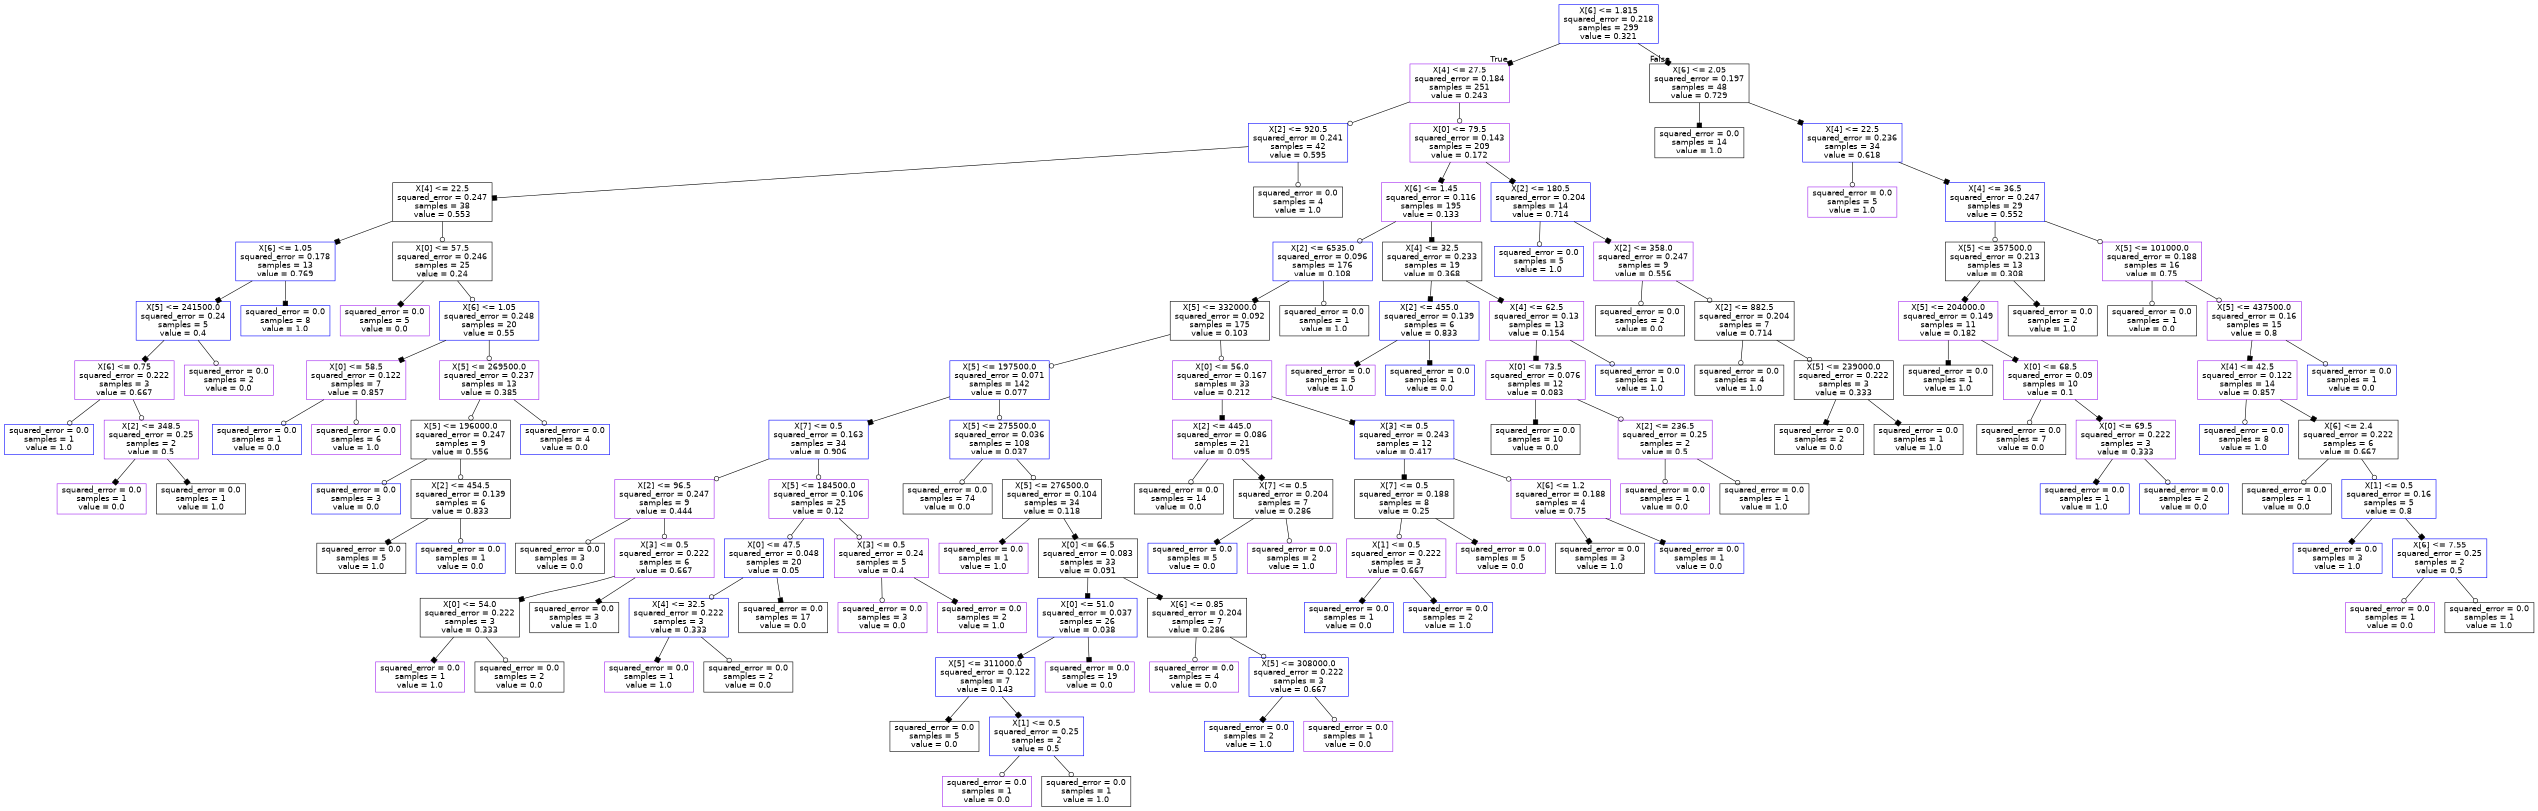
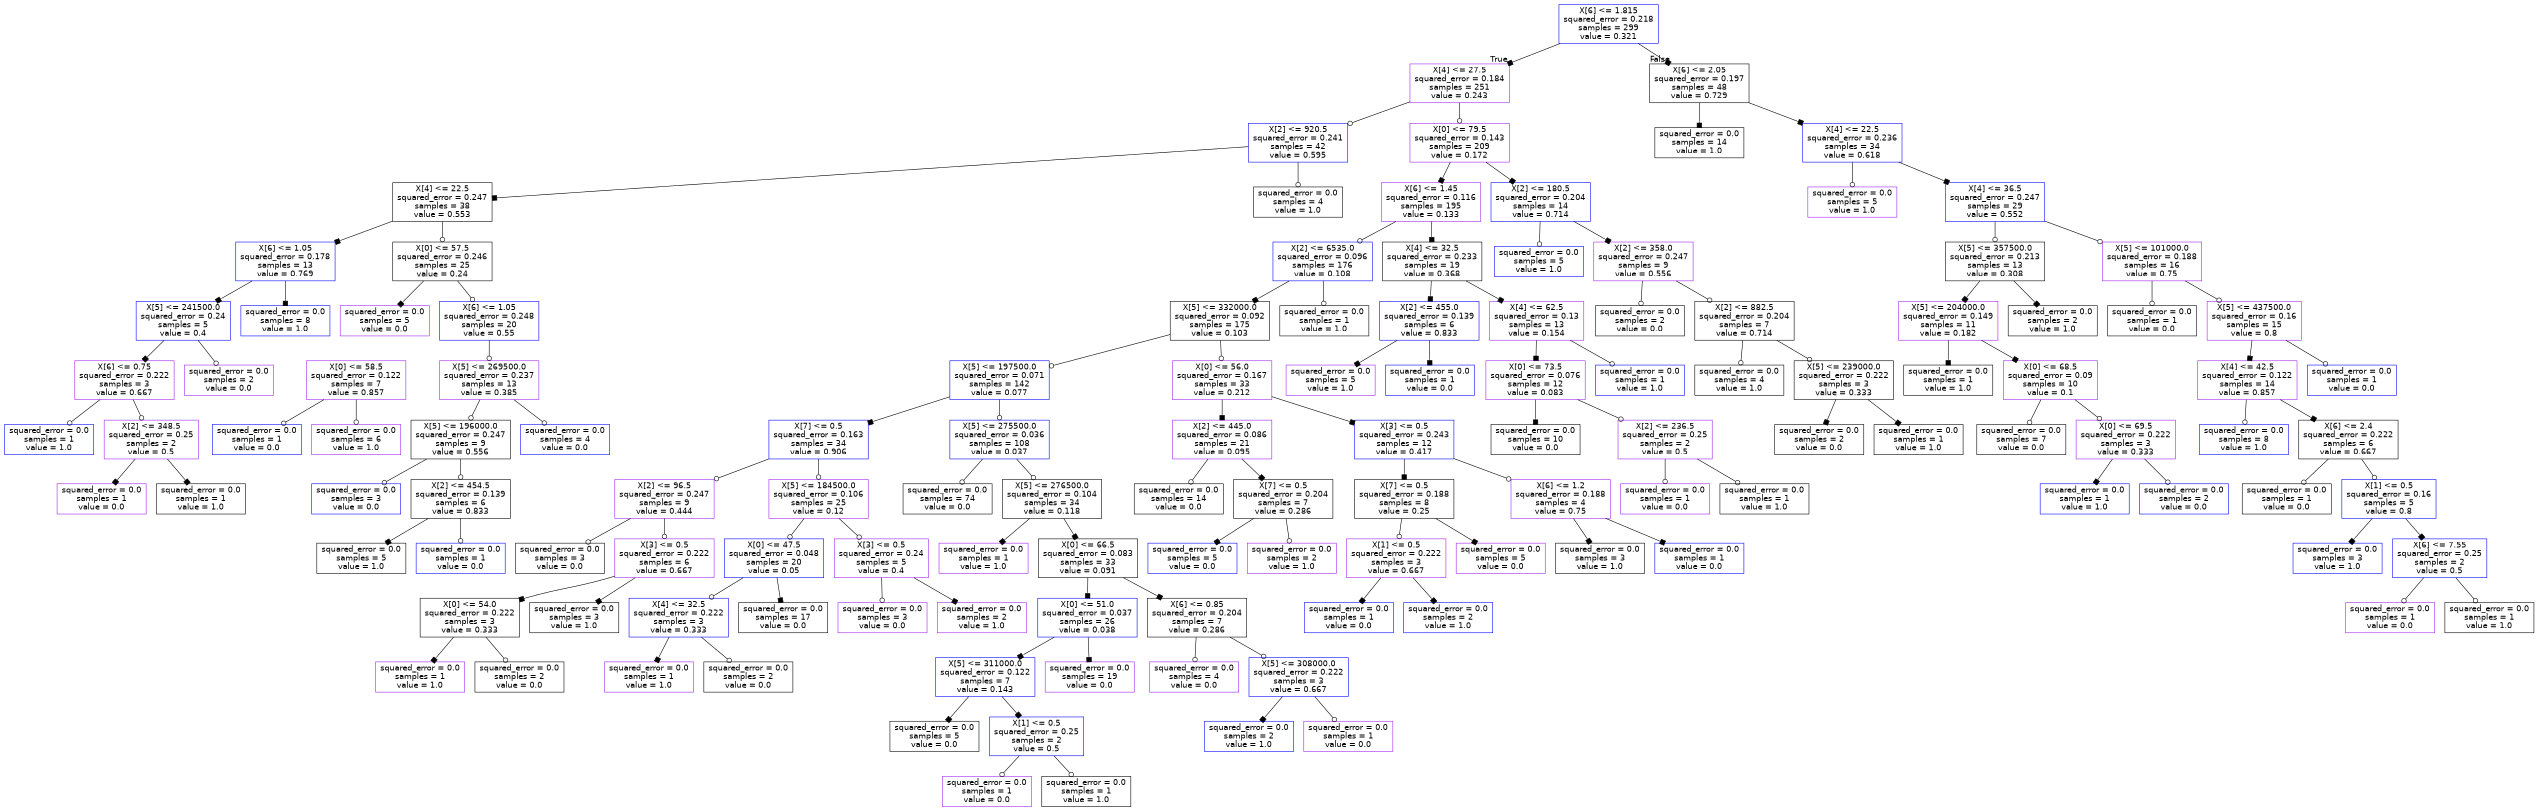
(425, 349) -> none
(2086, 408) -> (2086, 408)
